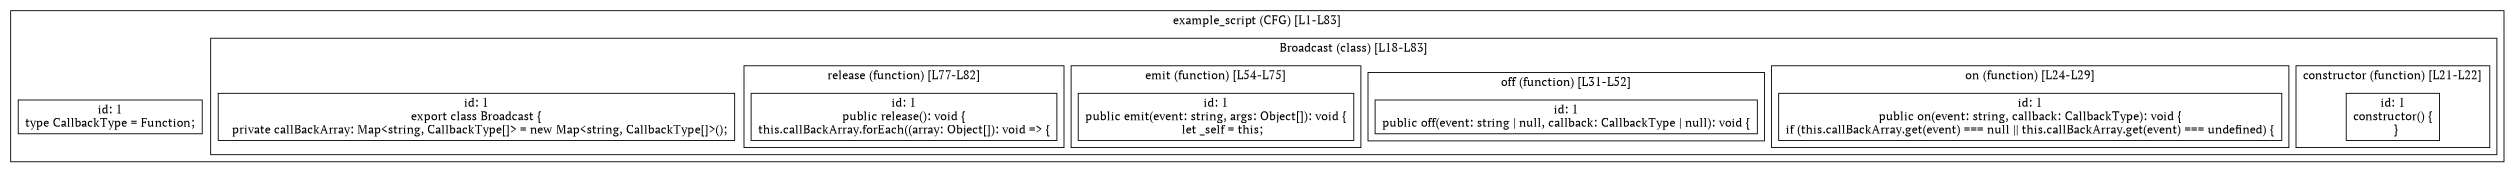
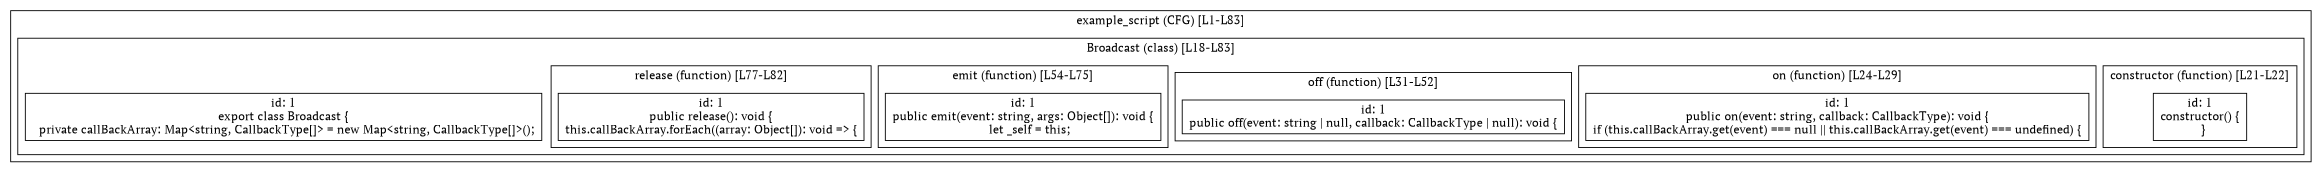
(110, 117) -> none
